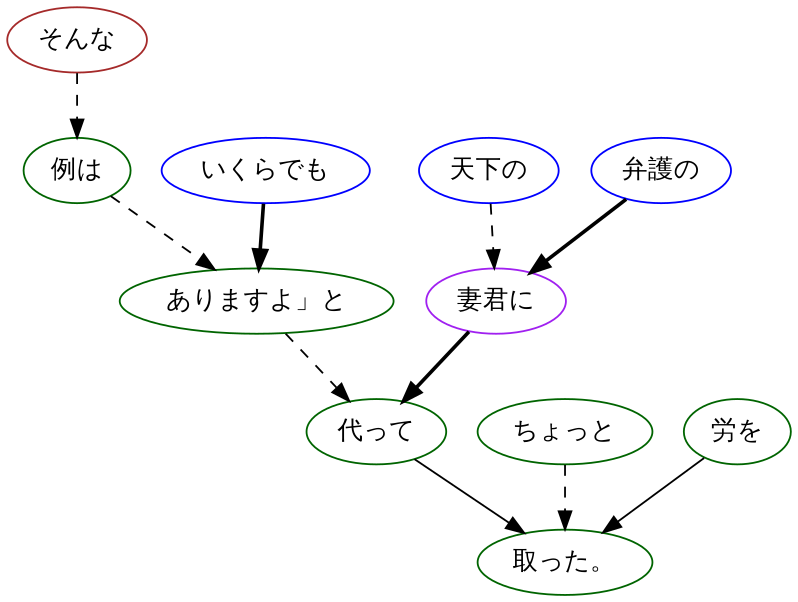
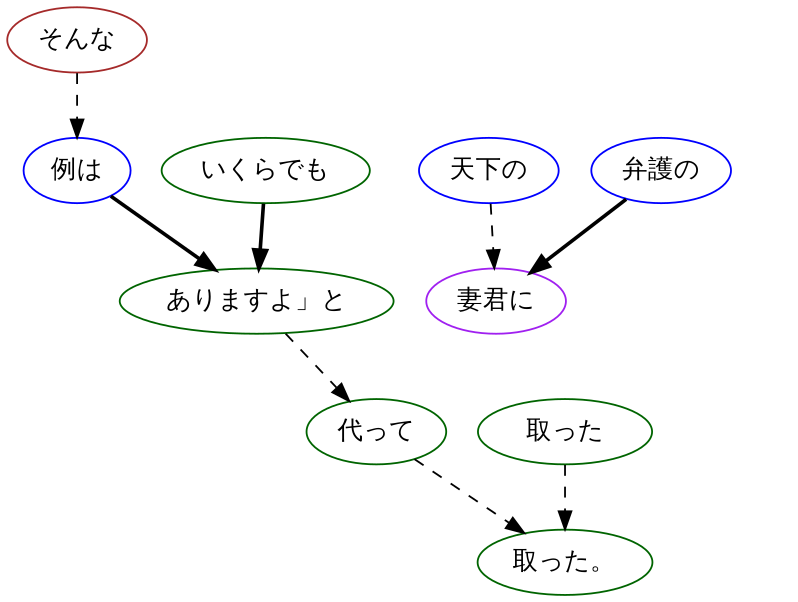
(77, 171) -> (77, 171)
(266, 171) -> (266, 171)
(155, 227) -> (155, 227)
(443, 360) -> none
(565, 432) -> (565, 432)
(737, 432) -> none
(462, 491) -> (462, 491)
